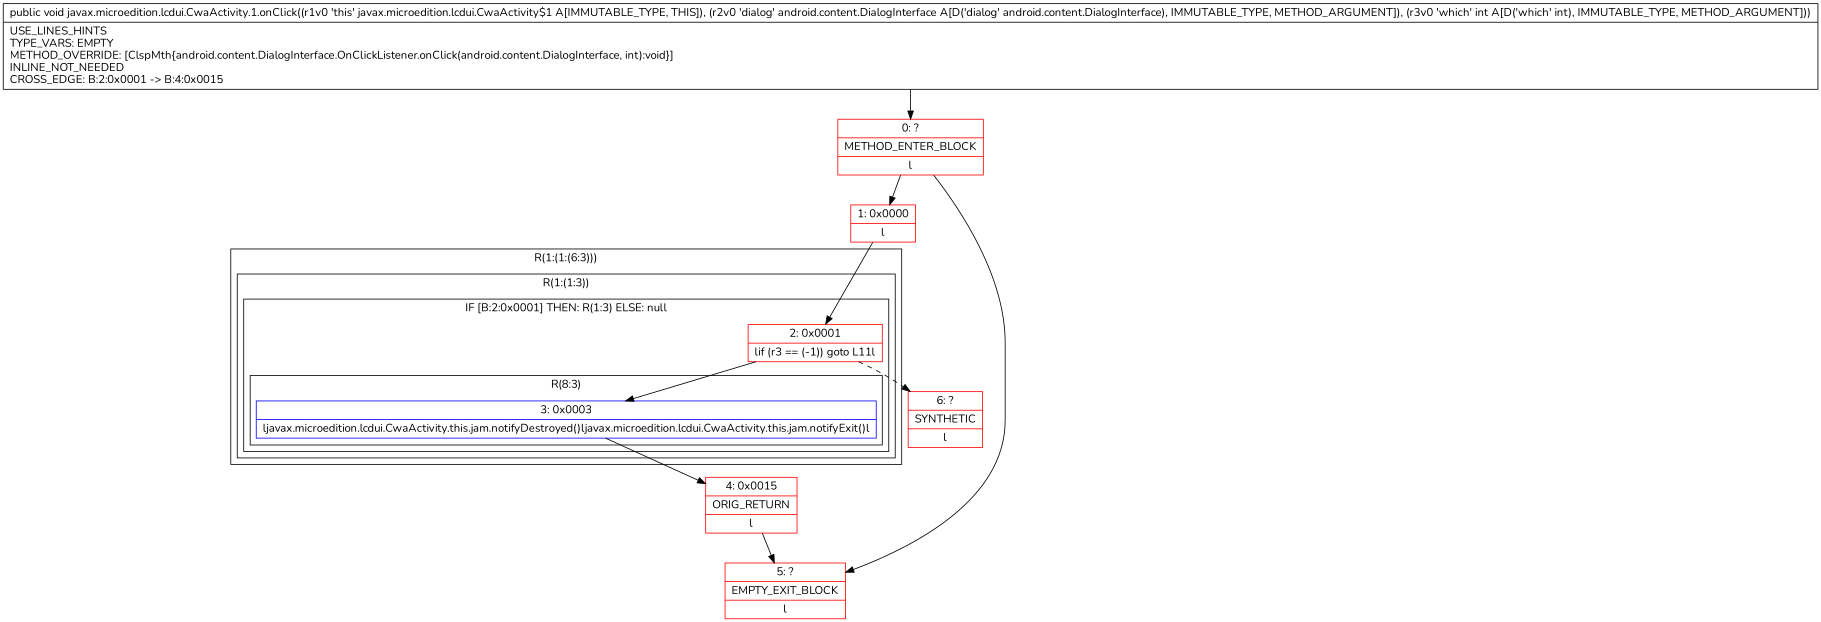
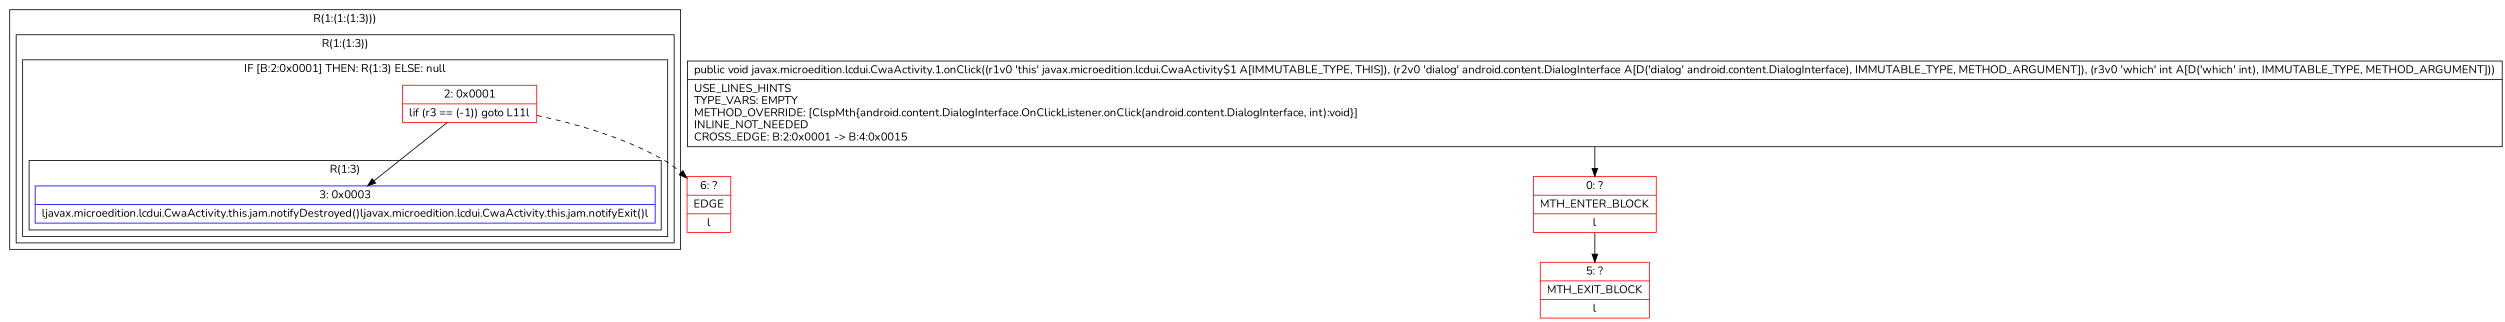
(911, 147) -> (1595, 204)
(883, 224) -> none
(566, 258) -> (345, 19)
(566, 385) -> (345, 170)
(945, 419) -> (709, 204)
(751, 505) -> none
(785, 590) -> (1595, 290)
